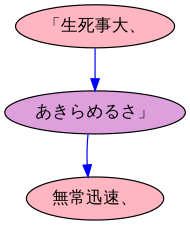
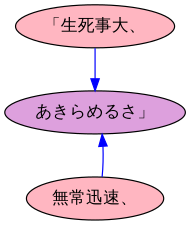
(87, 150) -> (103, 162)
